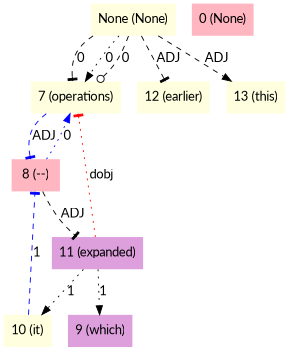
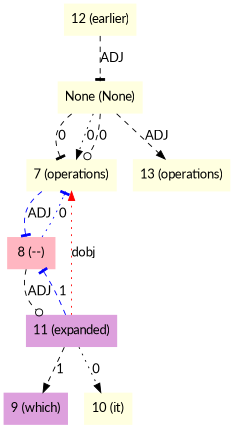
(223, 20) -> none
(152, 57) -> (100, 56)
(256, 97) -> (182, 175)
(57, 141) -> (54, 217)
(87, 178) -> (72, 258)
(56, 214) -> (25, 291)
(32, 256) -> (56, 294)
(99, 288) -> (56, 366)
(71, 292) -> (96, 370)
